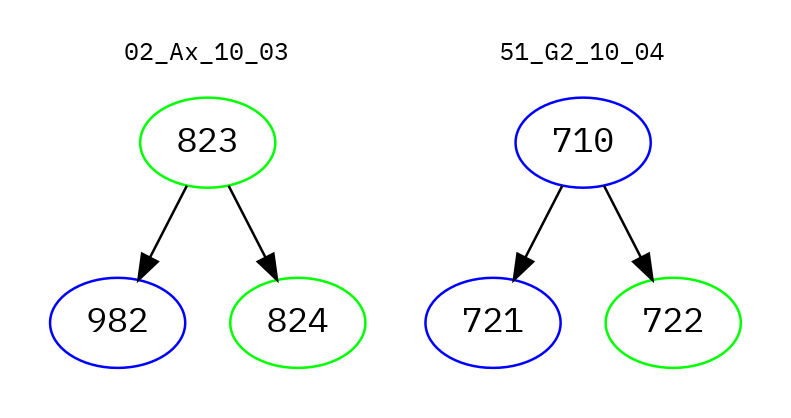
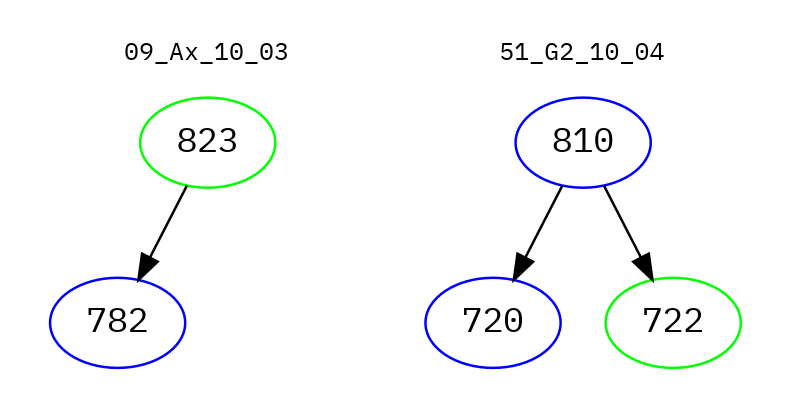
(208, 54) -> (208, 54)
(583, 143) -> (583, 143)
(118, 323) -> (118, 323)
(298, 323) -> none
(493, 323) -> (493, 323)
